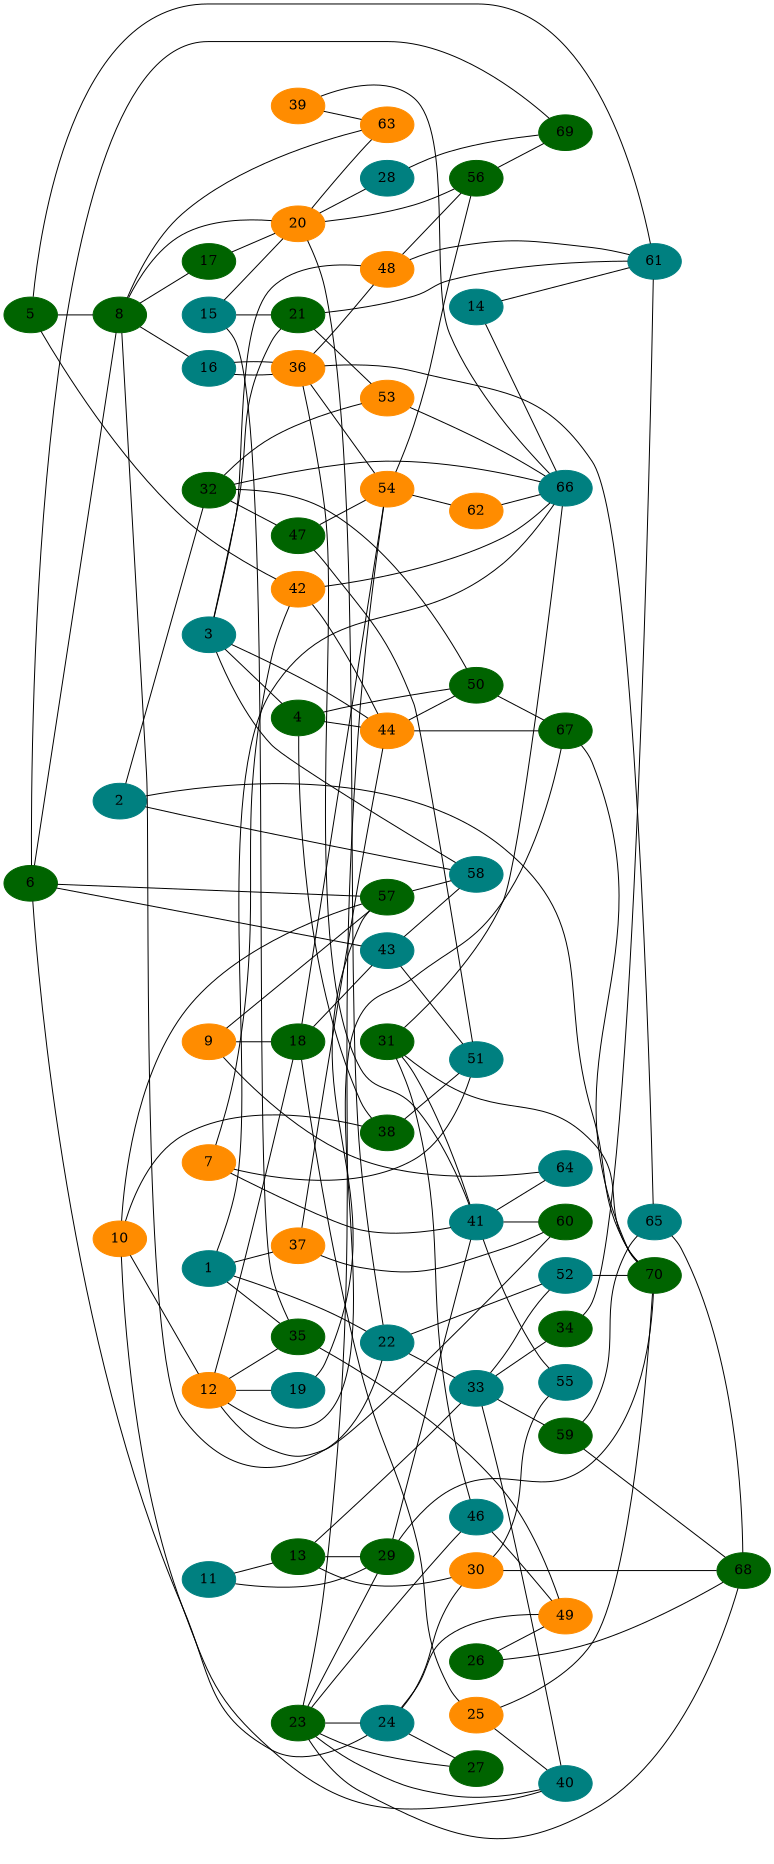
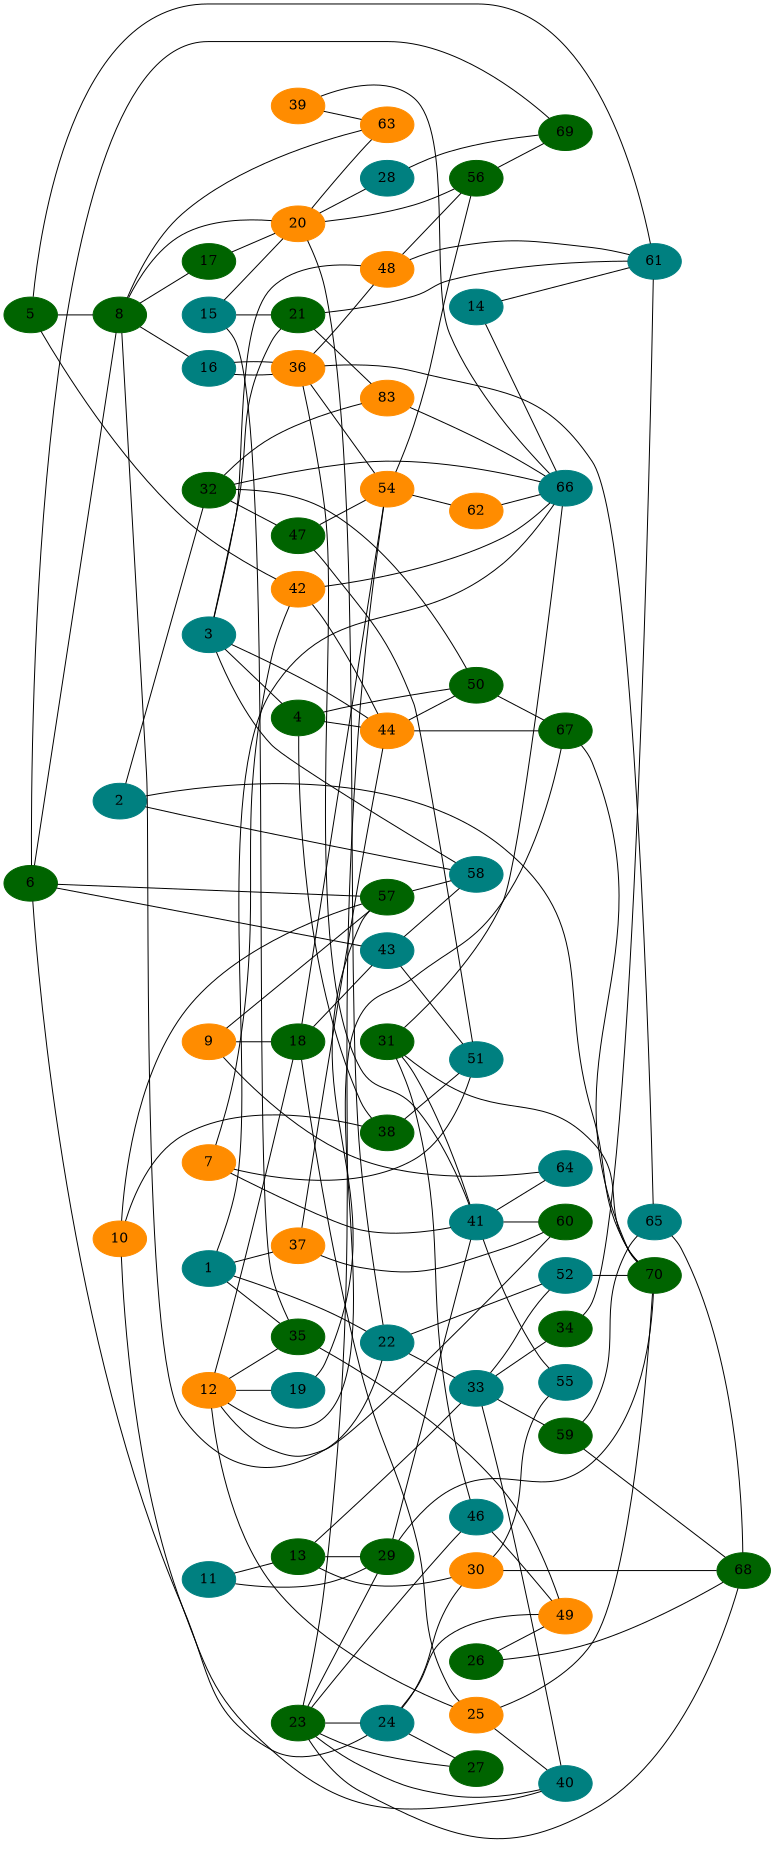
(387, 398) -> (387, 398)
(168, 1321) -> (283, 1596)
